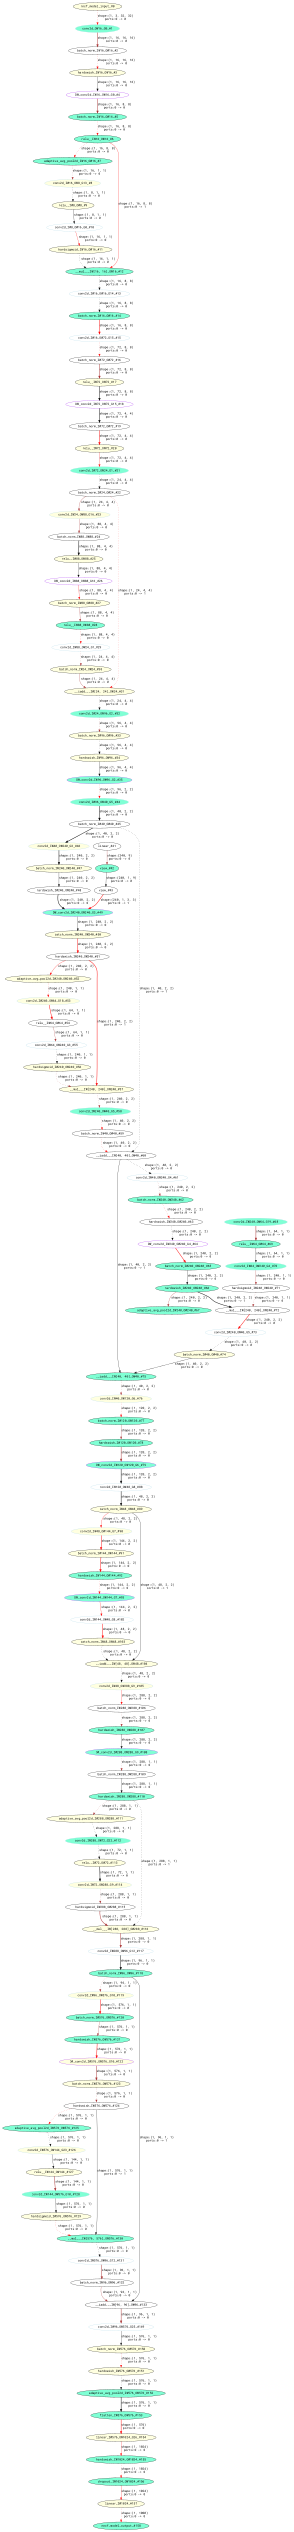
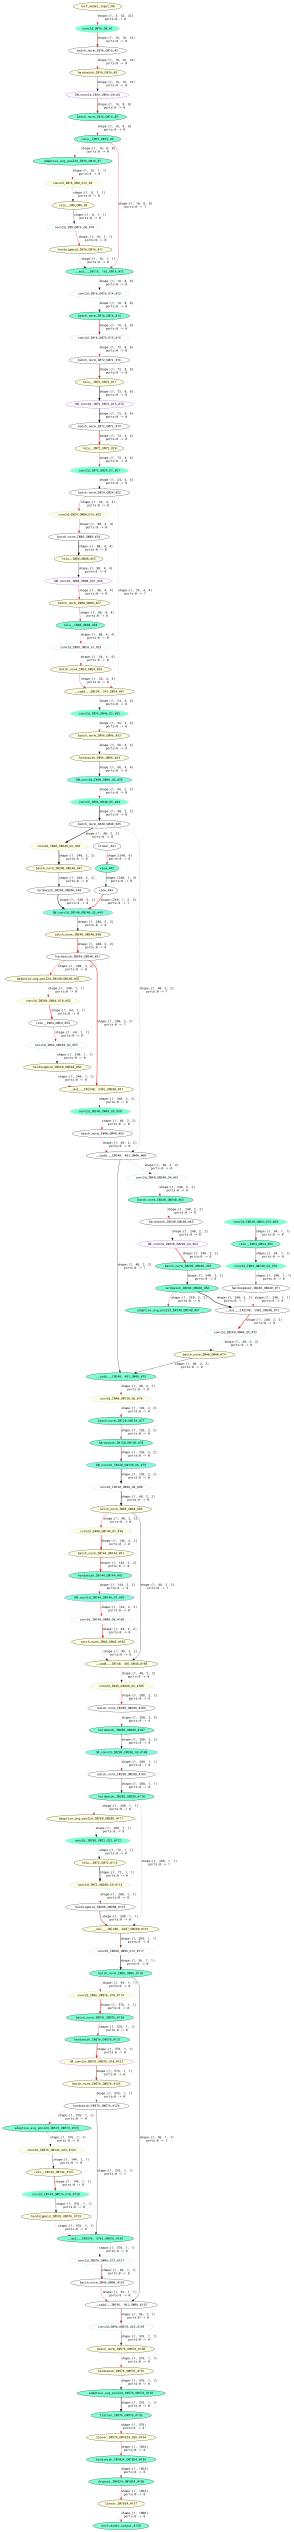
(121, 2425) -> (121, 2425)
